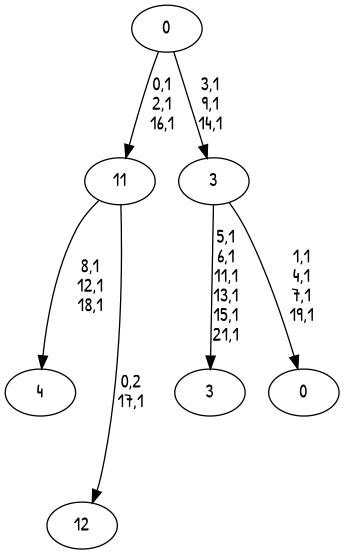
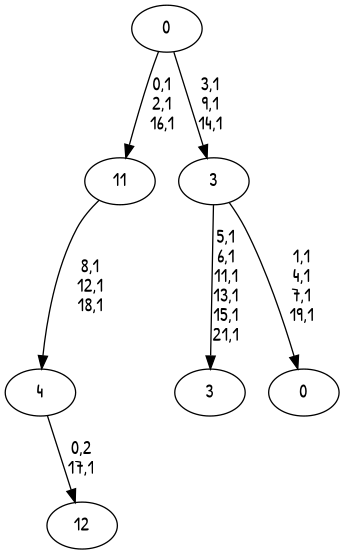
(118, 349) -> (59, 453)
